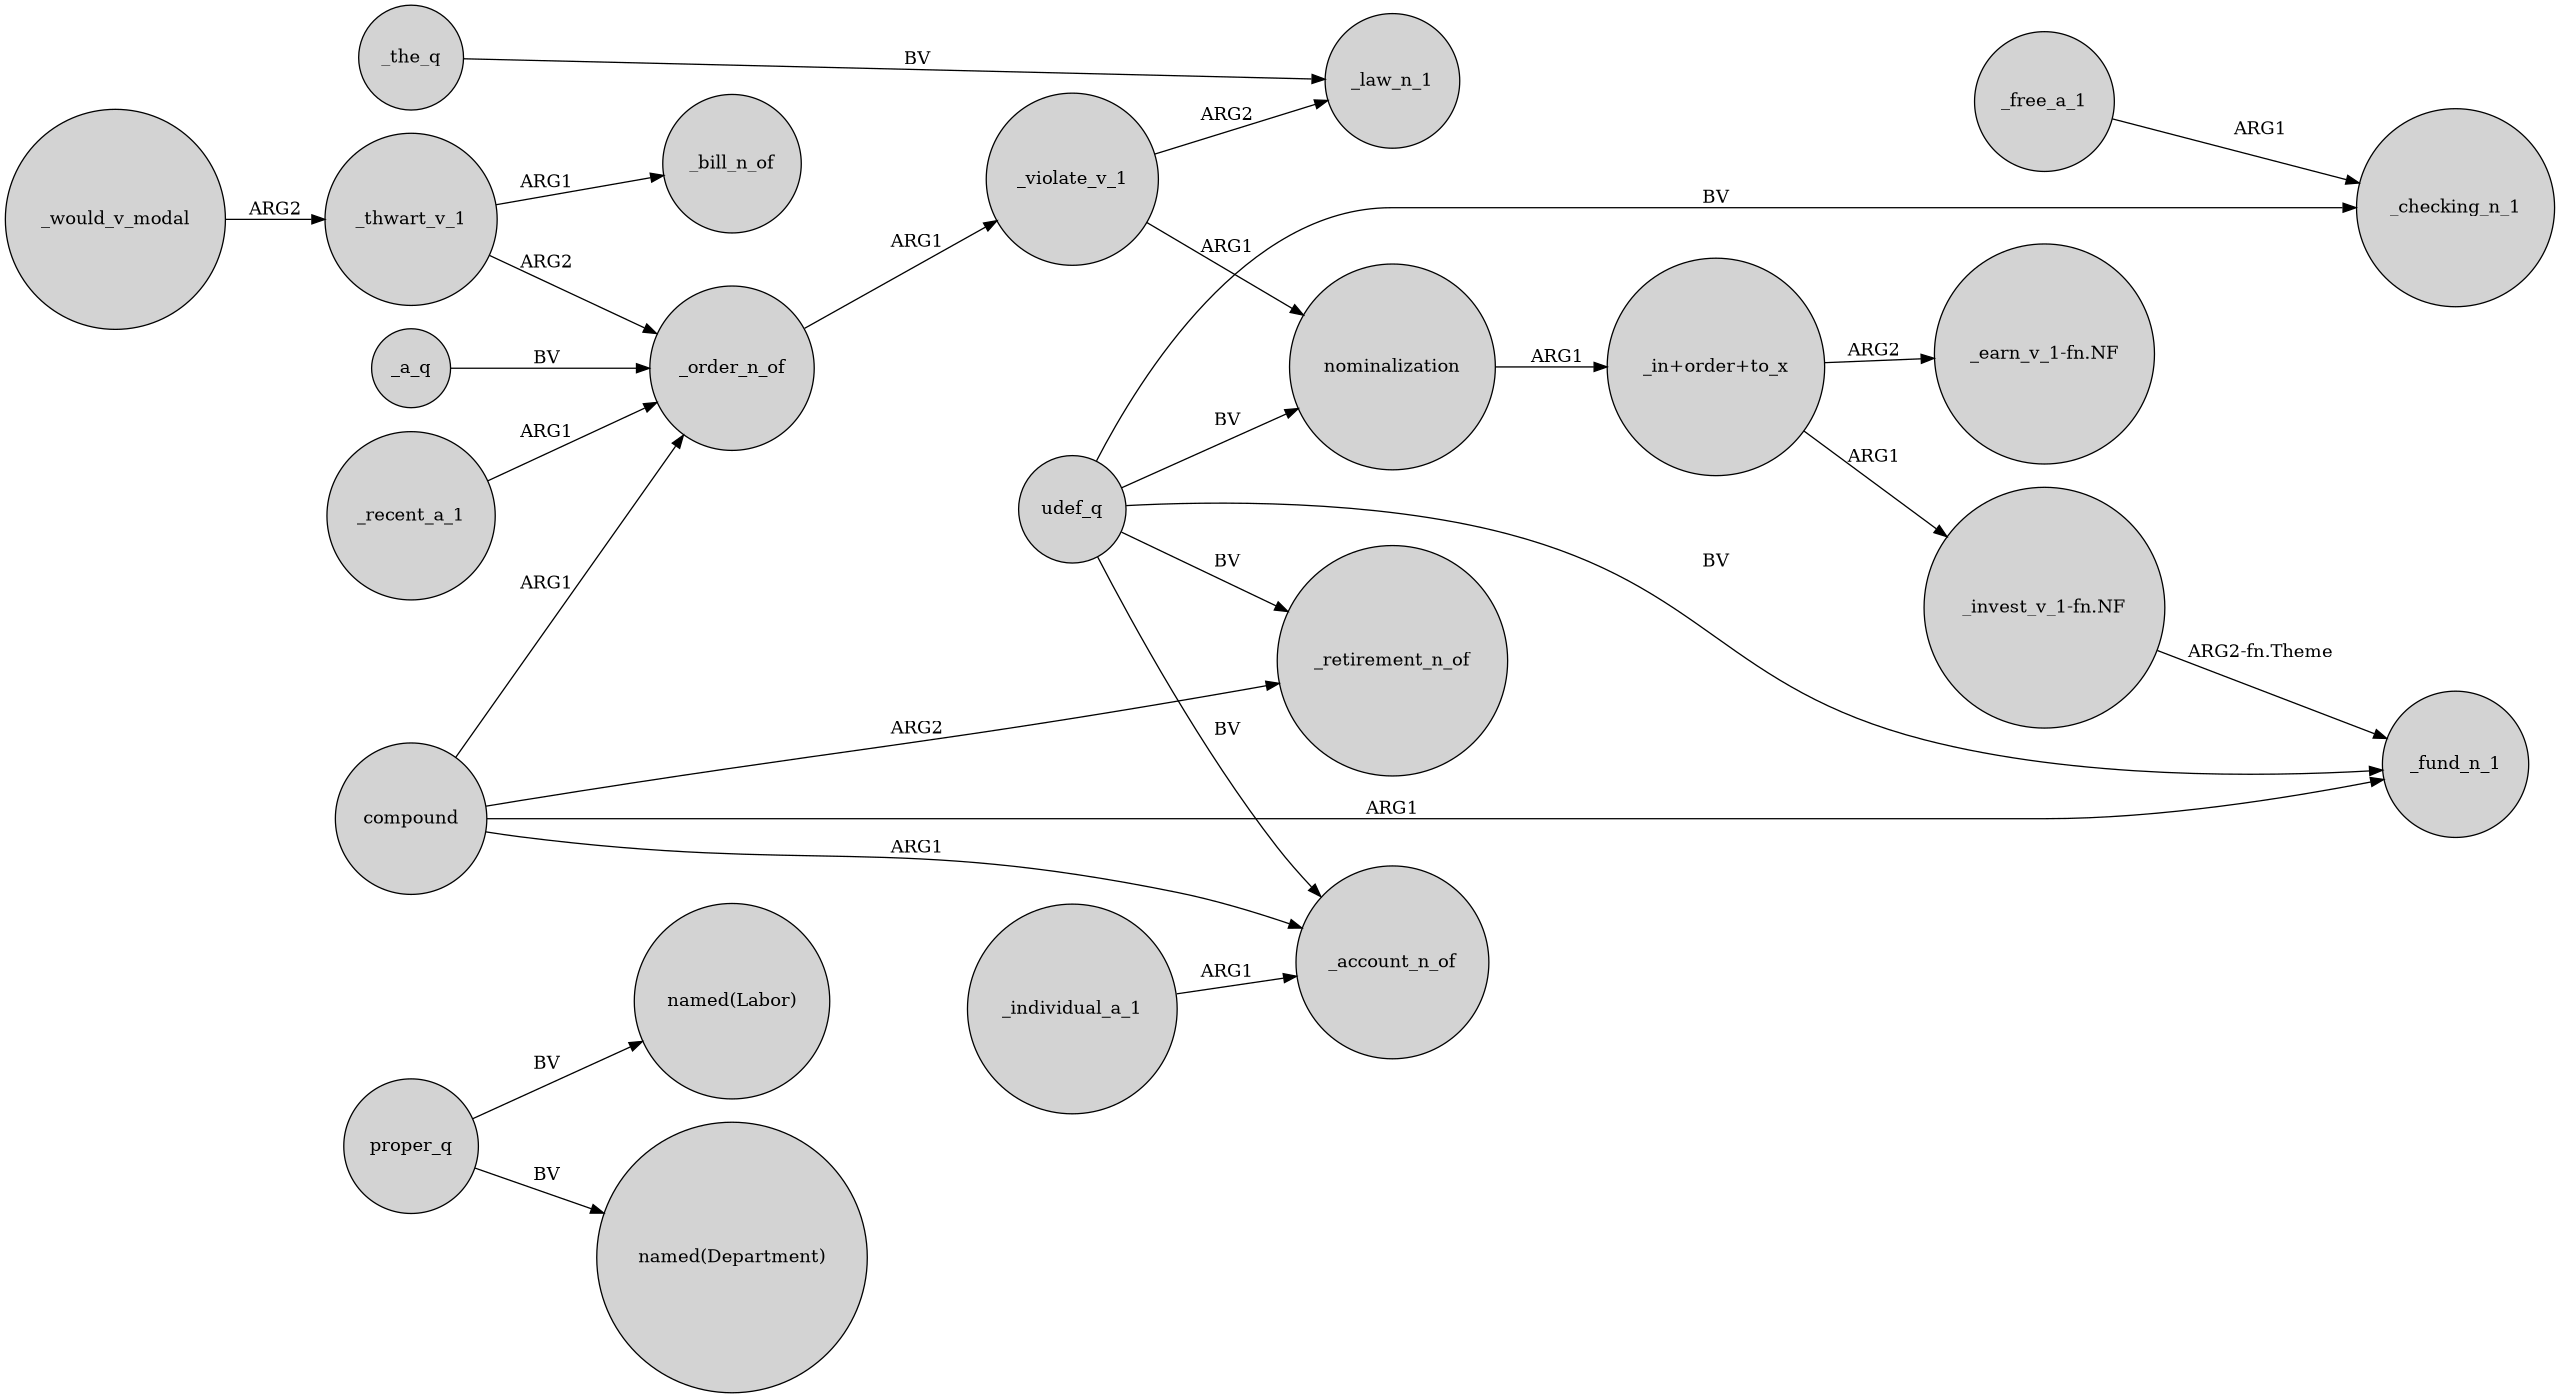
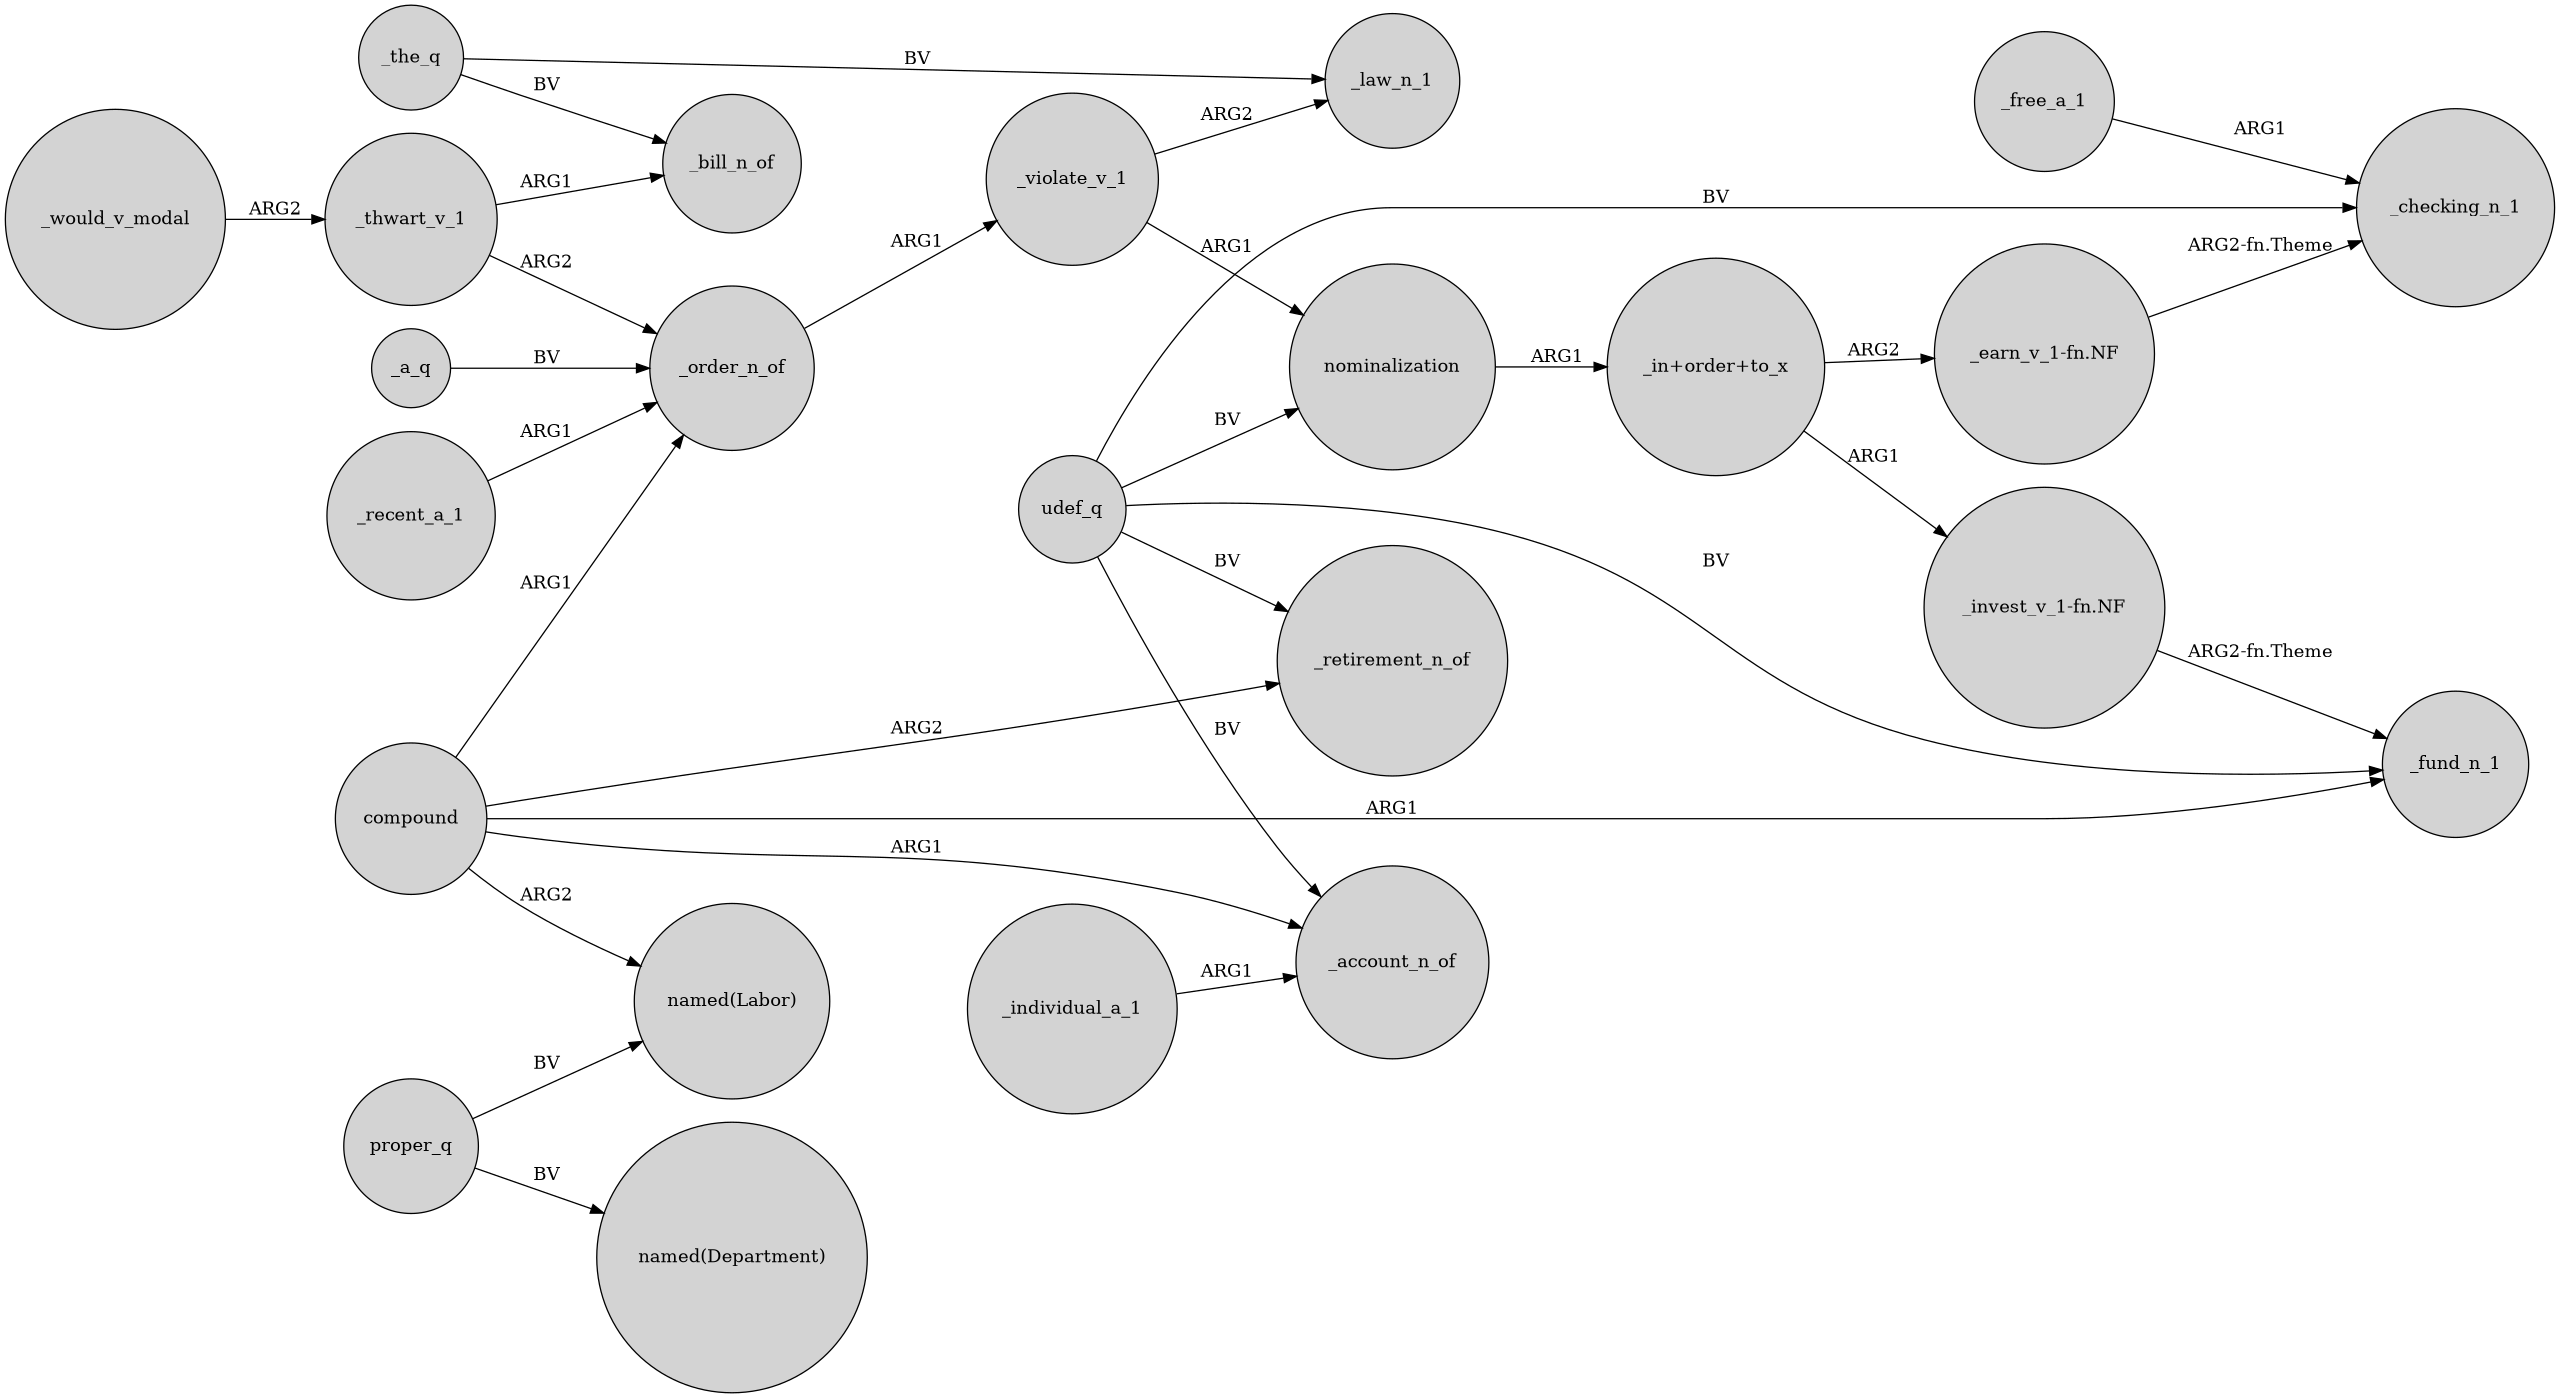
none -> (557, 107)
none -> (2249, 281)
none -> (545, 920)
